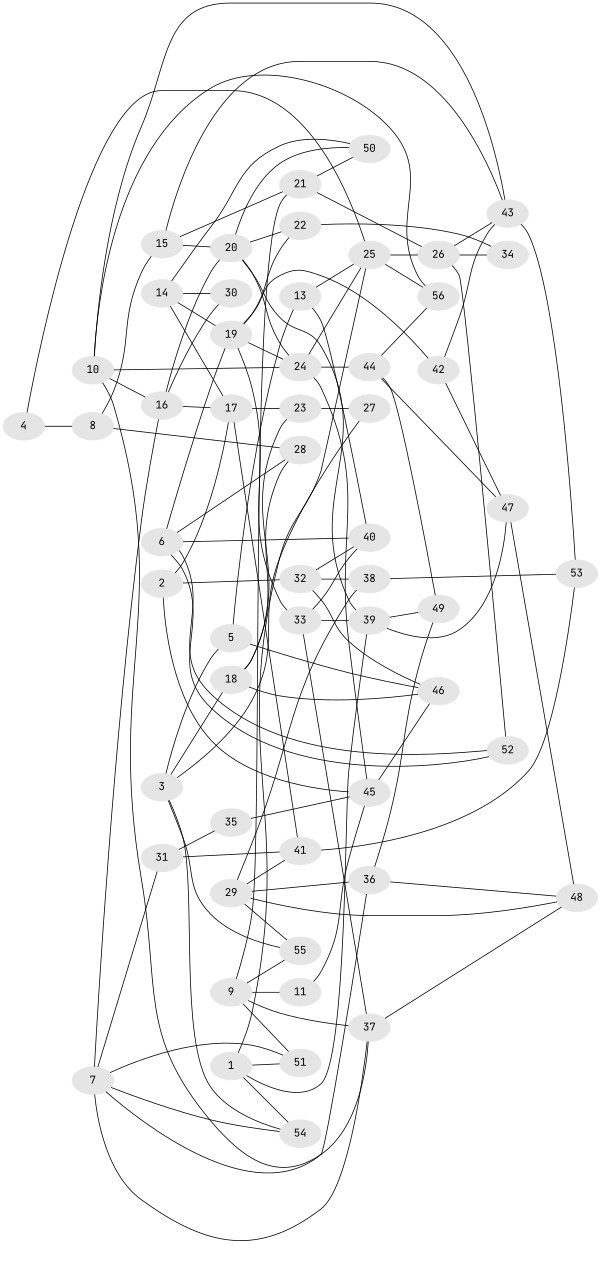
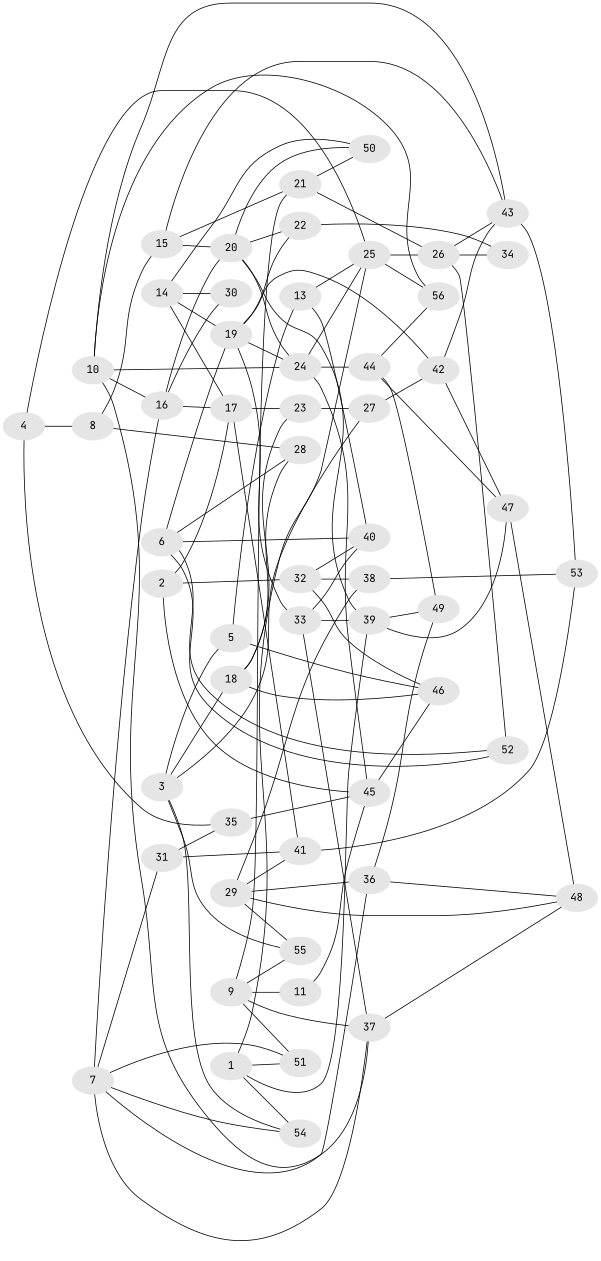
none -> (404, 389)
none -> (57, 672)
